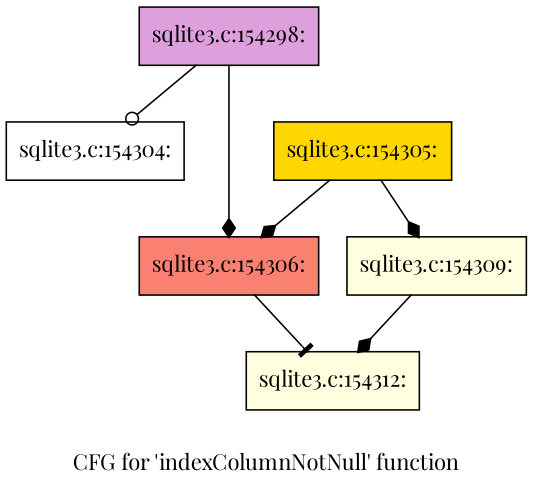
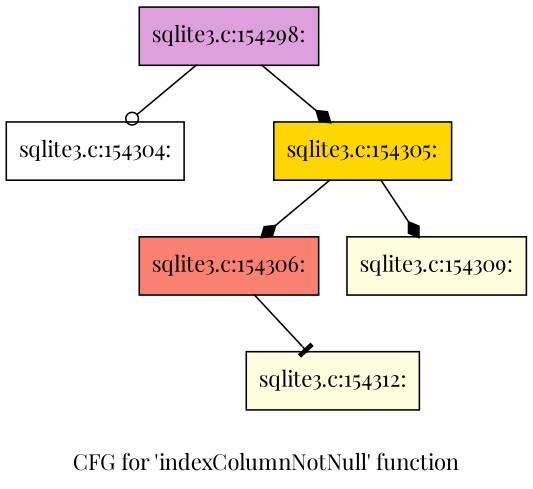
(229, 141) -> (289, 88)
(391, 317) -> none
